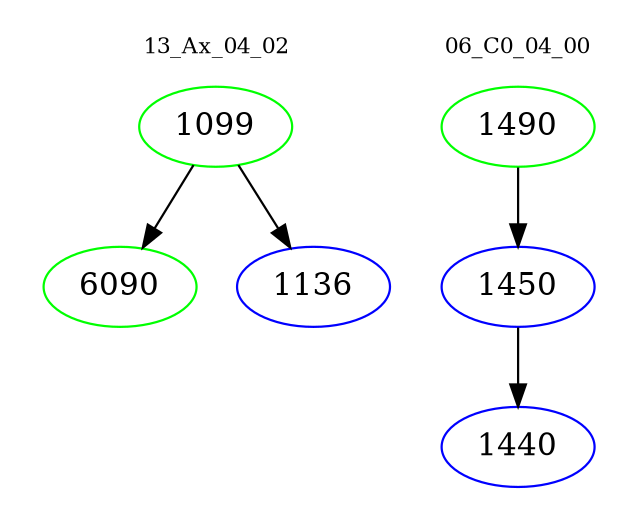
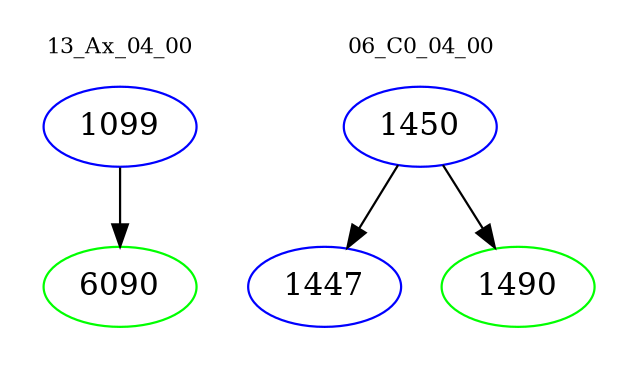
(217, 48) -> (120, 48)
(216, 127) -> (120, 127)
(518, 196) -> (463, 197)
(314, 287) -> none
(518, 447) -> (325, 287)
